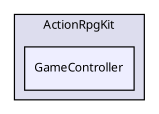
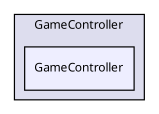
(79, 26) -> (79, 26)
